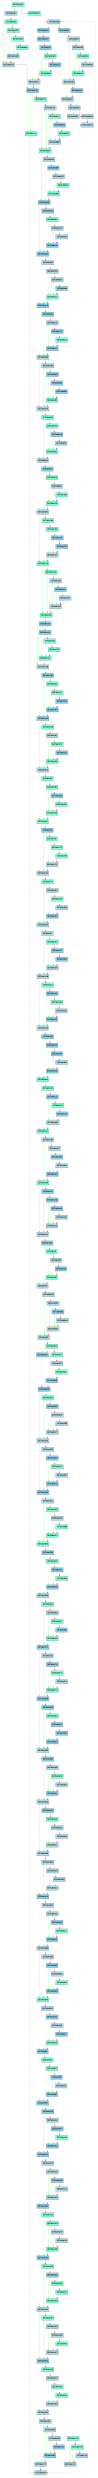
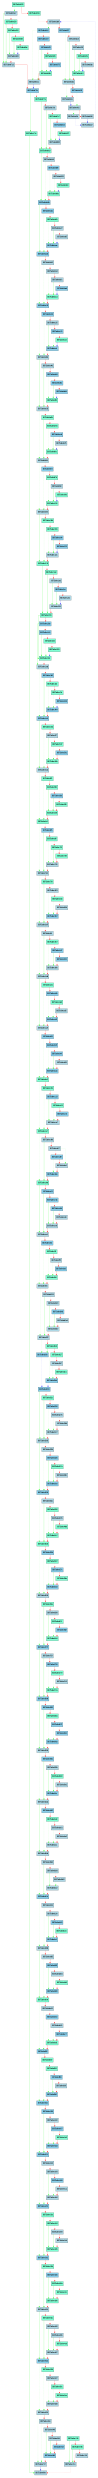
(53, 1123) -> (53, 1123)
(50, 1161) -> (65, 1153)
